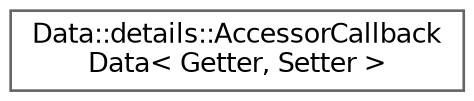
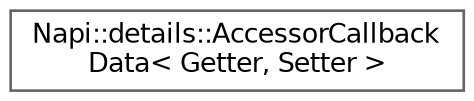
(237, 51) -> (237, 51)
